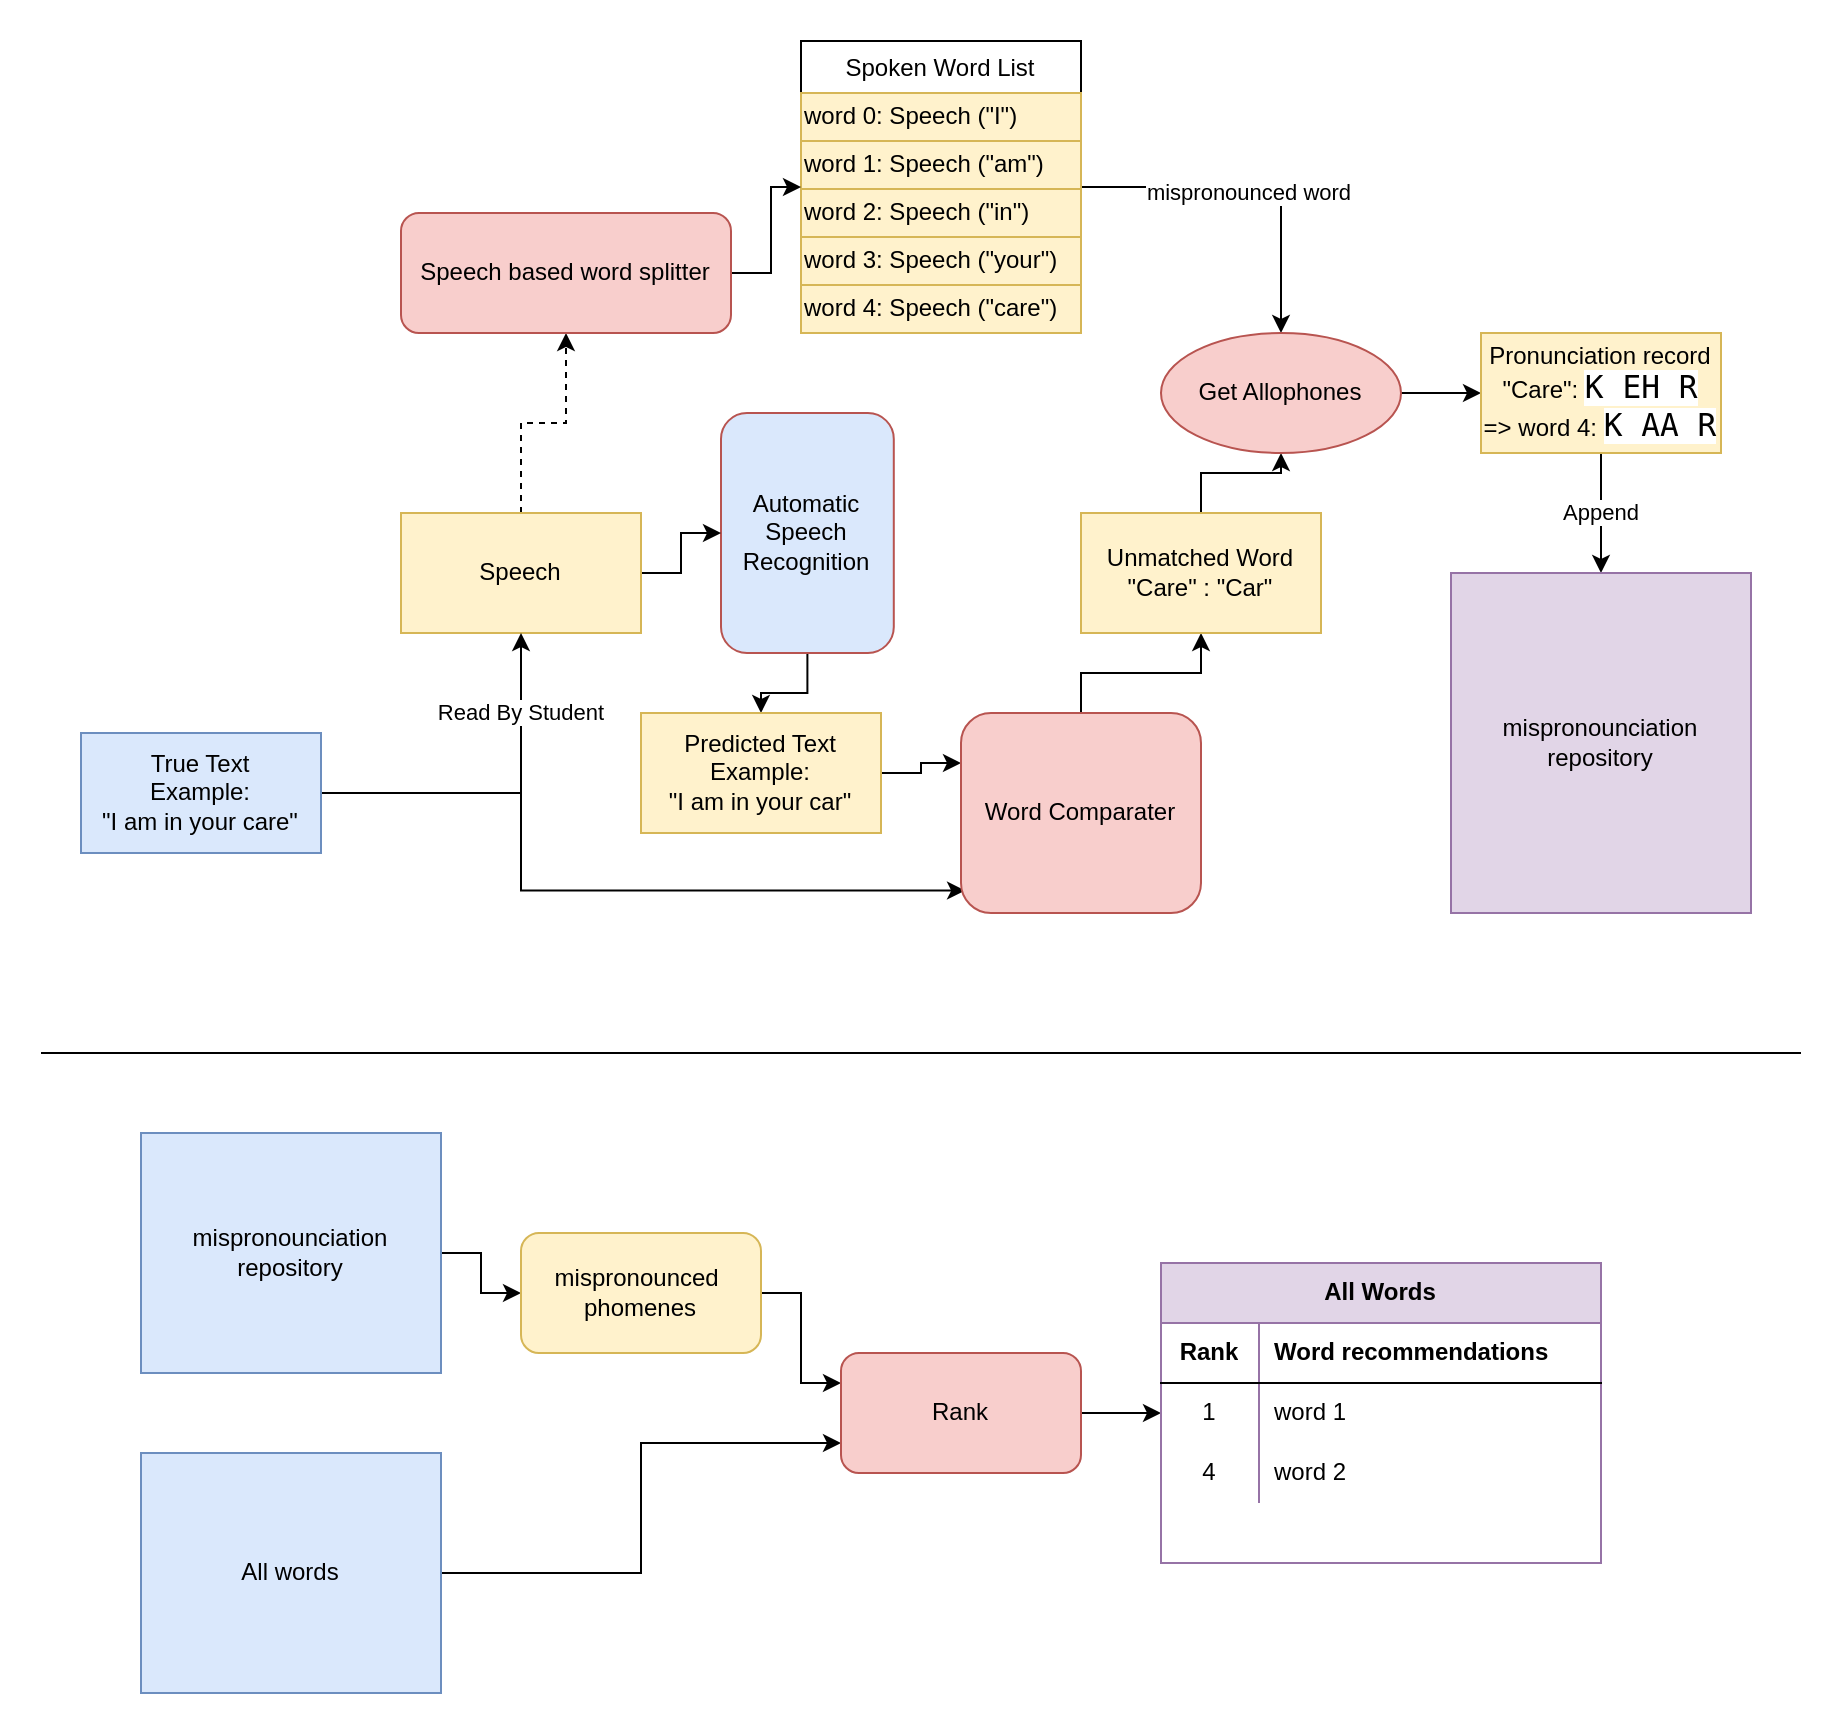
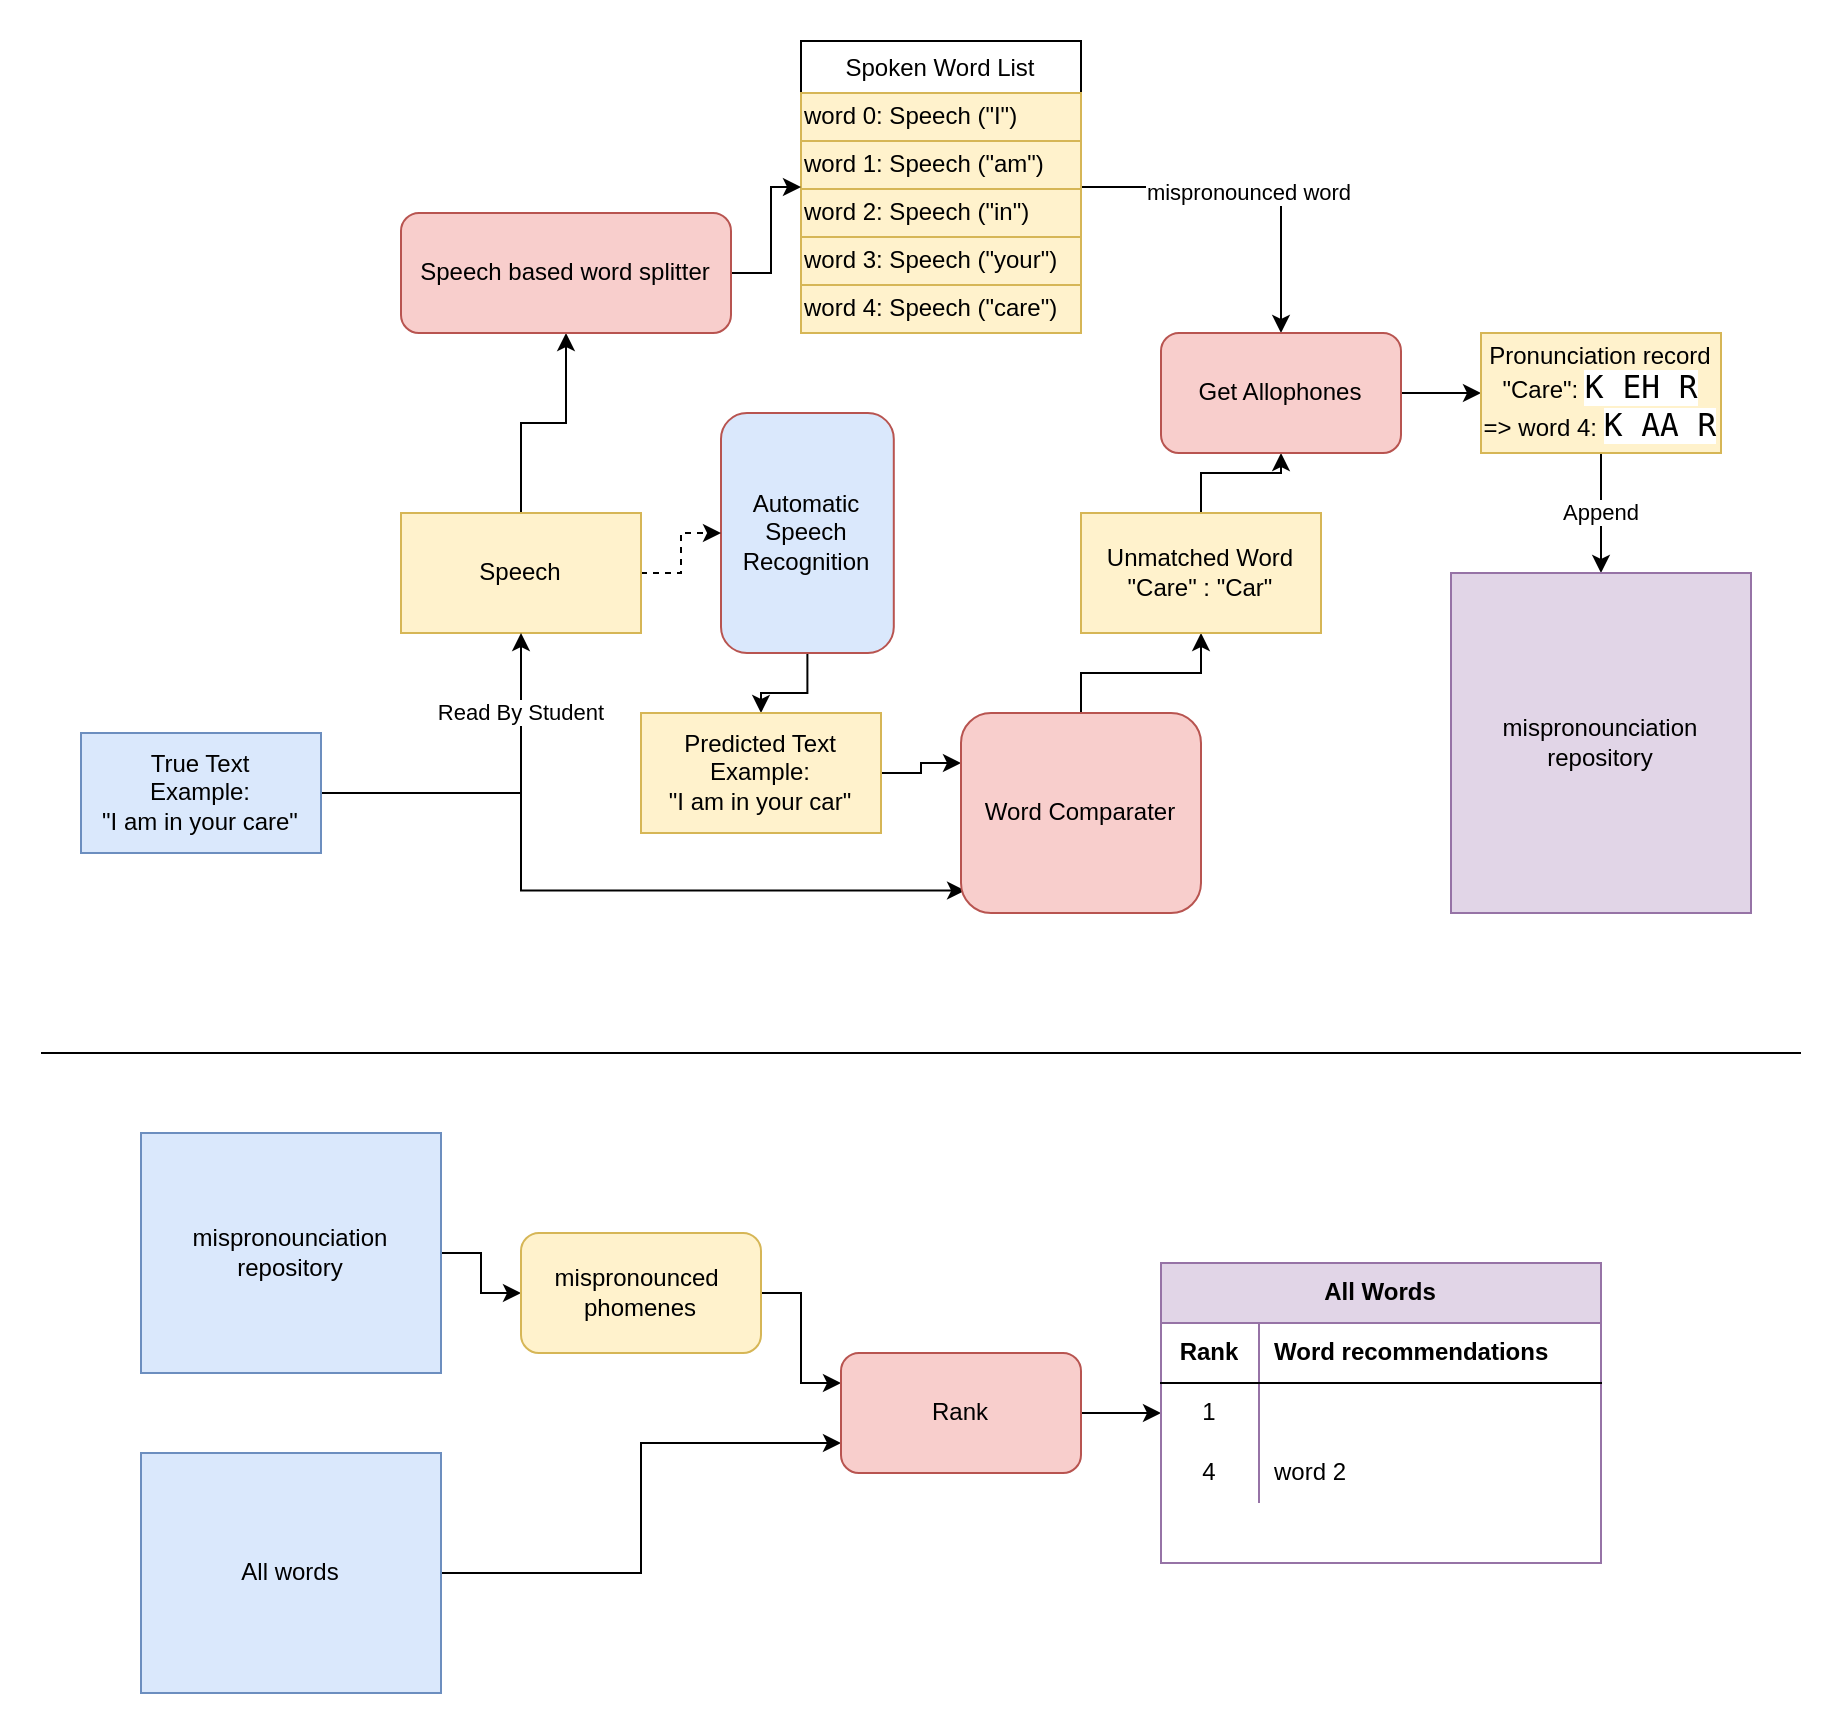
(1281, 393) -> (1281, 393)
(539, 423) -> (539, 423)
(681, 558) -> (681, 558)
(1430, 1413) -> none
